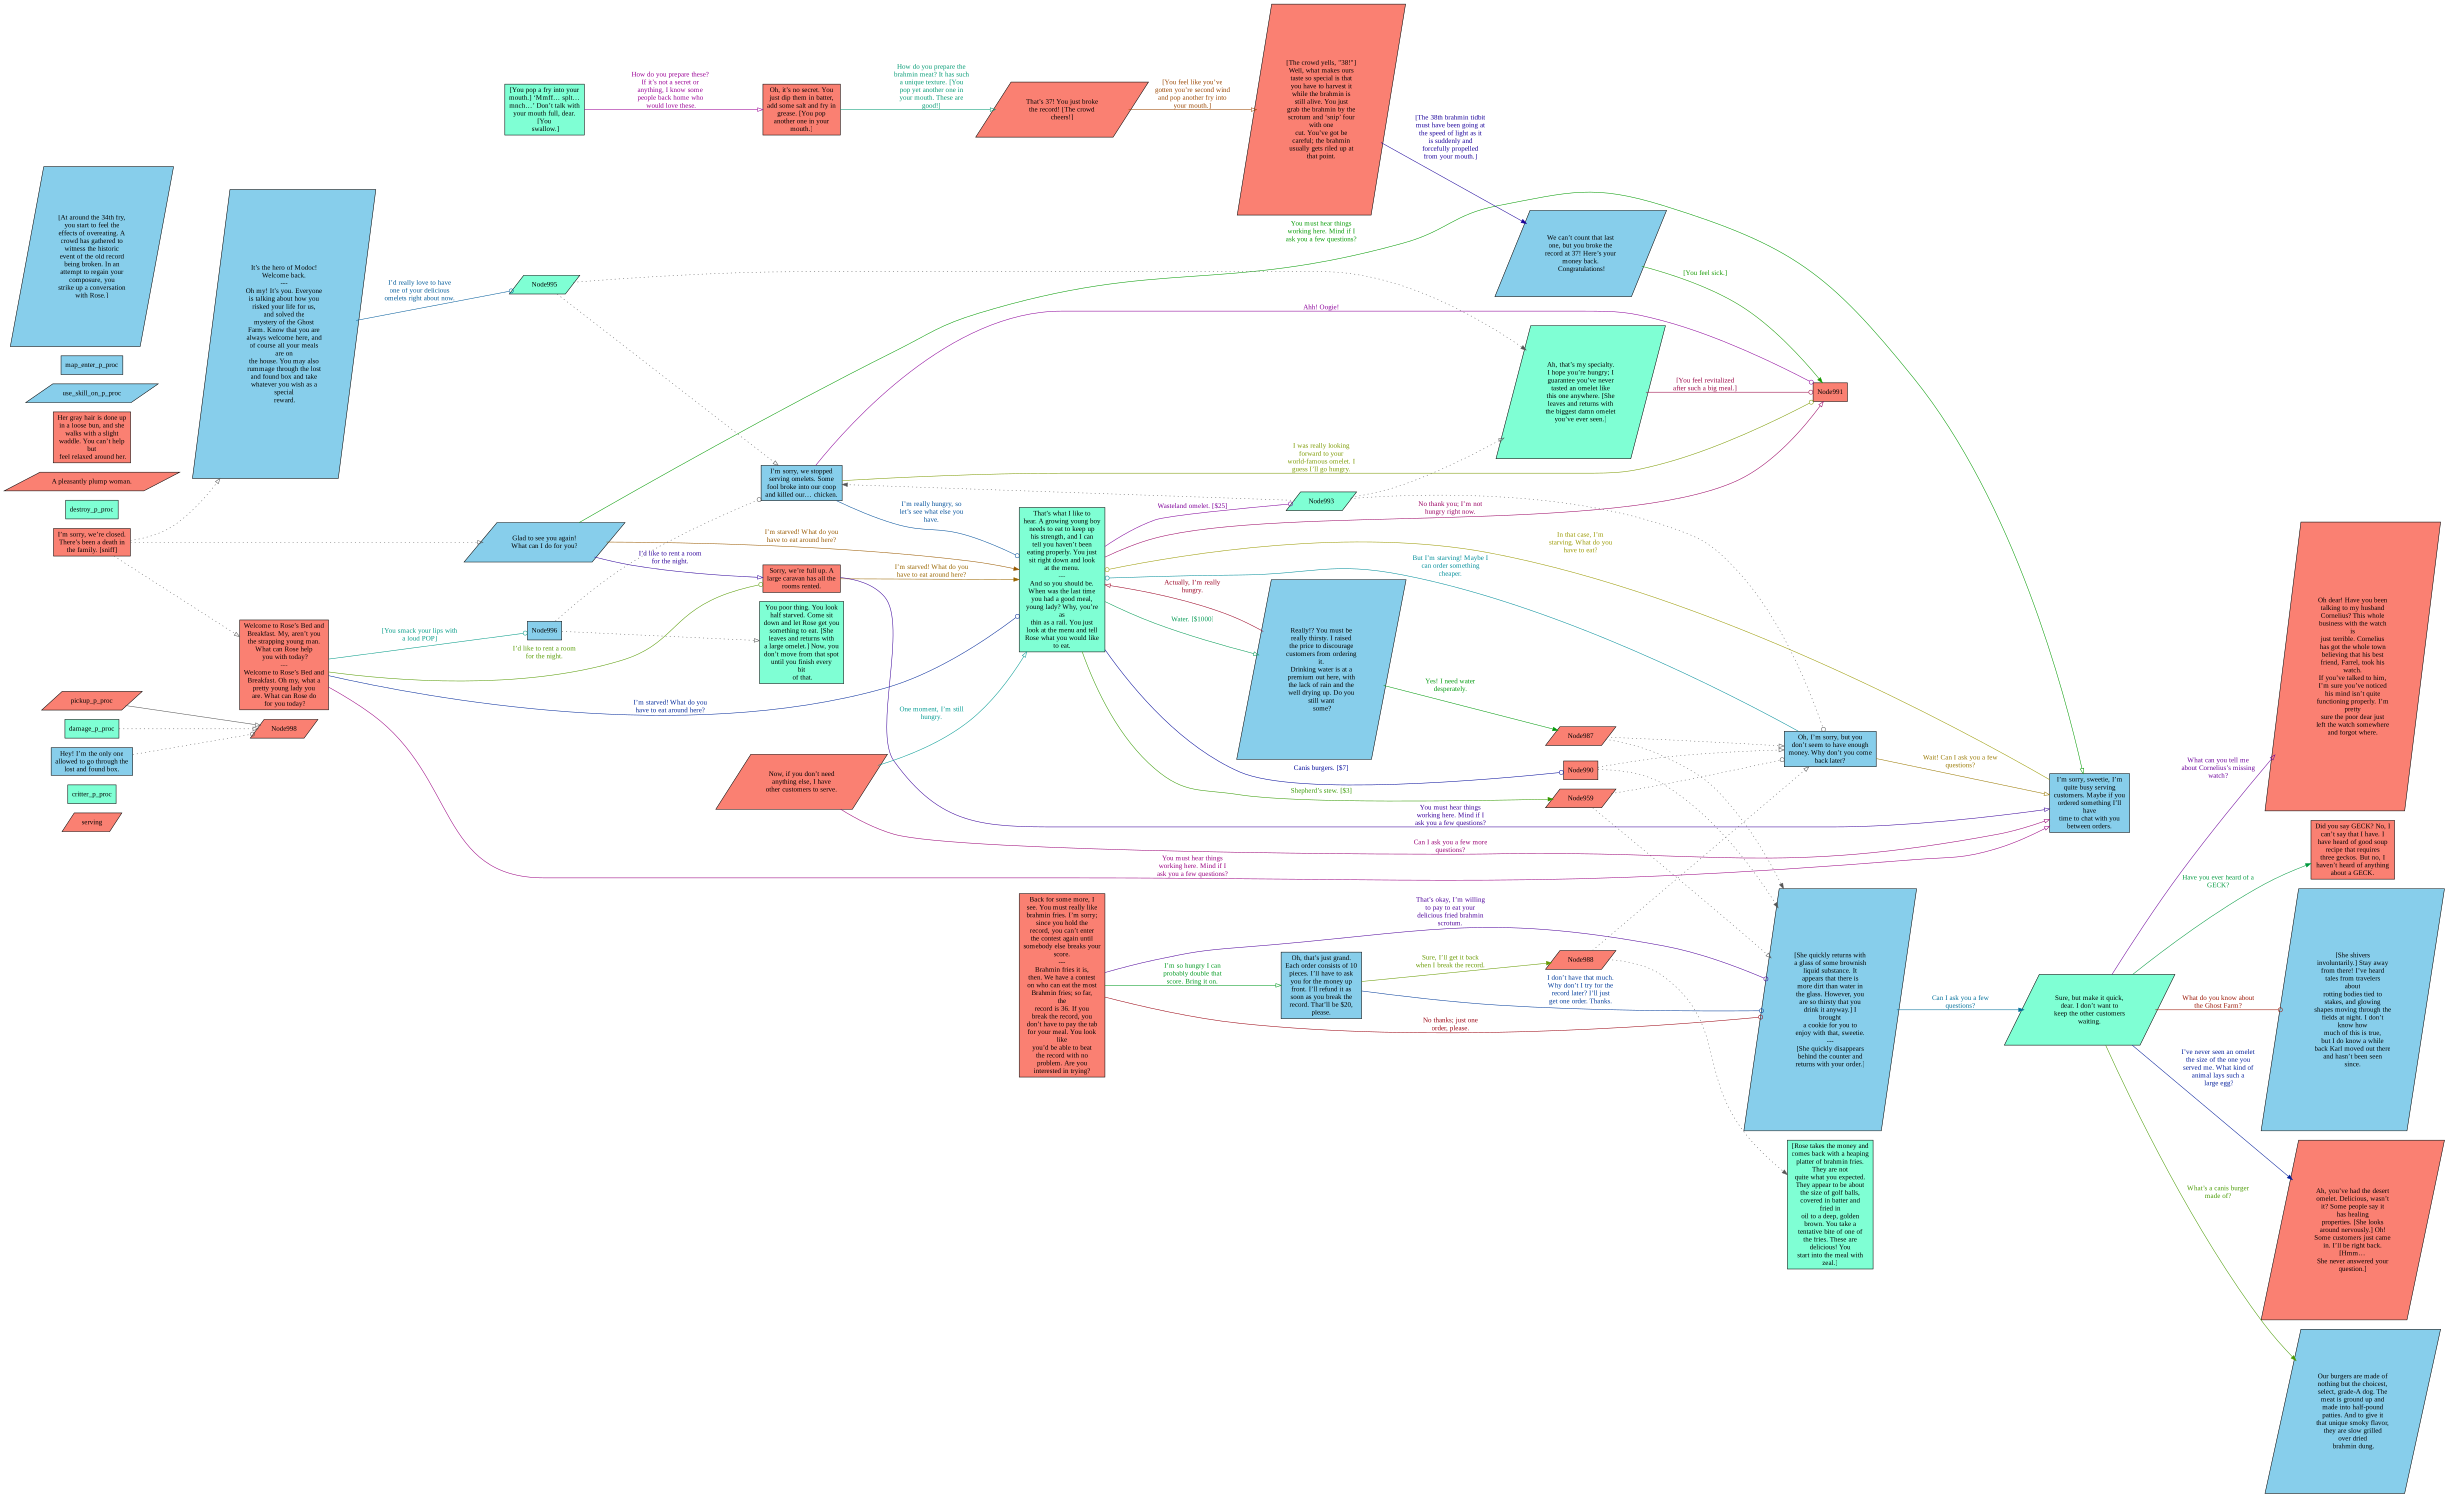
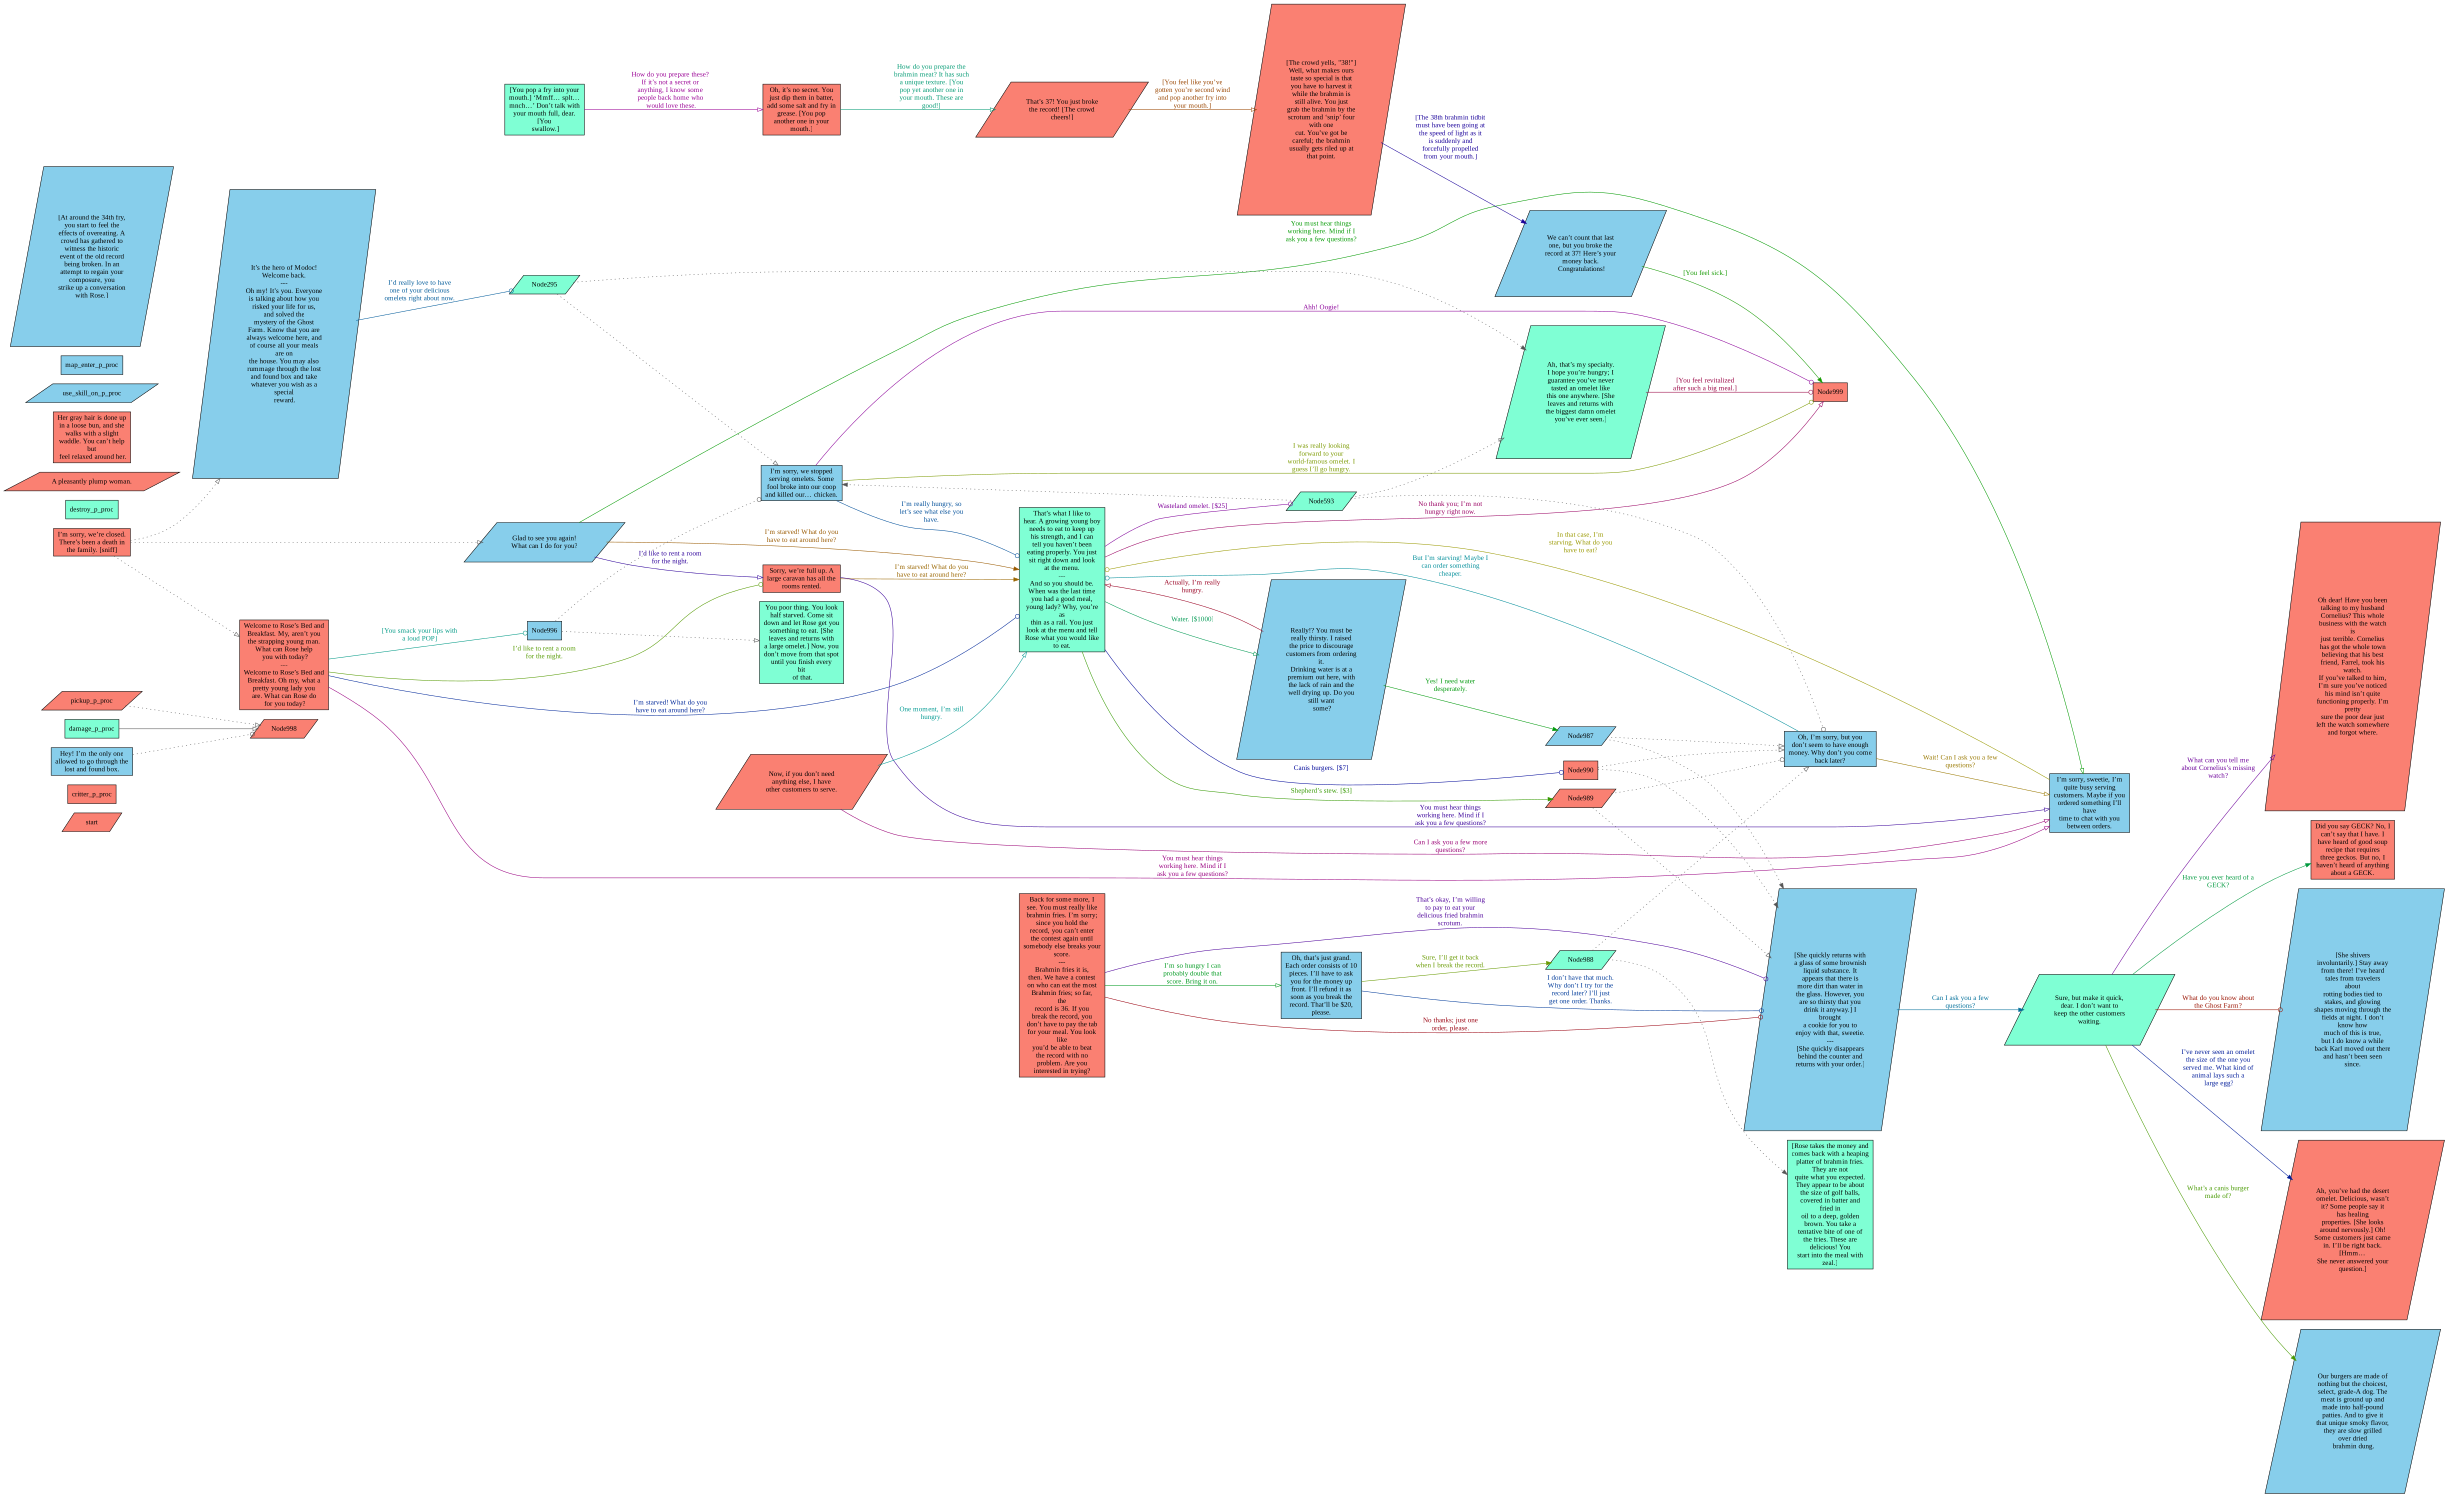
(545, 285) -> (545, 285)
(1830, 392) -> (1830, 392)
(1321, 501) -> (1321, 501)
(190, 715) -> (190, 715)
(186, 729) -> (186, 729)
(1581, 736) -> (1581, 736)
(92, 794) -> (92, 794)
(1581, 798) -> (1581, 798)
(92, 822) -> (92, 822)
(1581, 960) -> (1581, 960)
